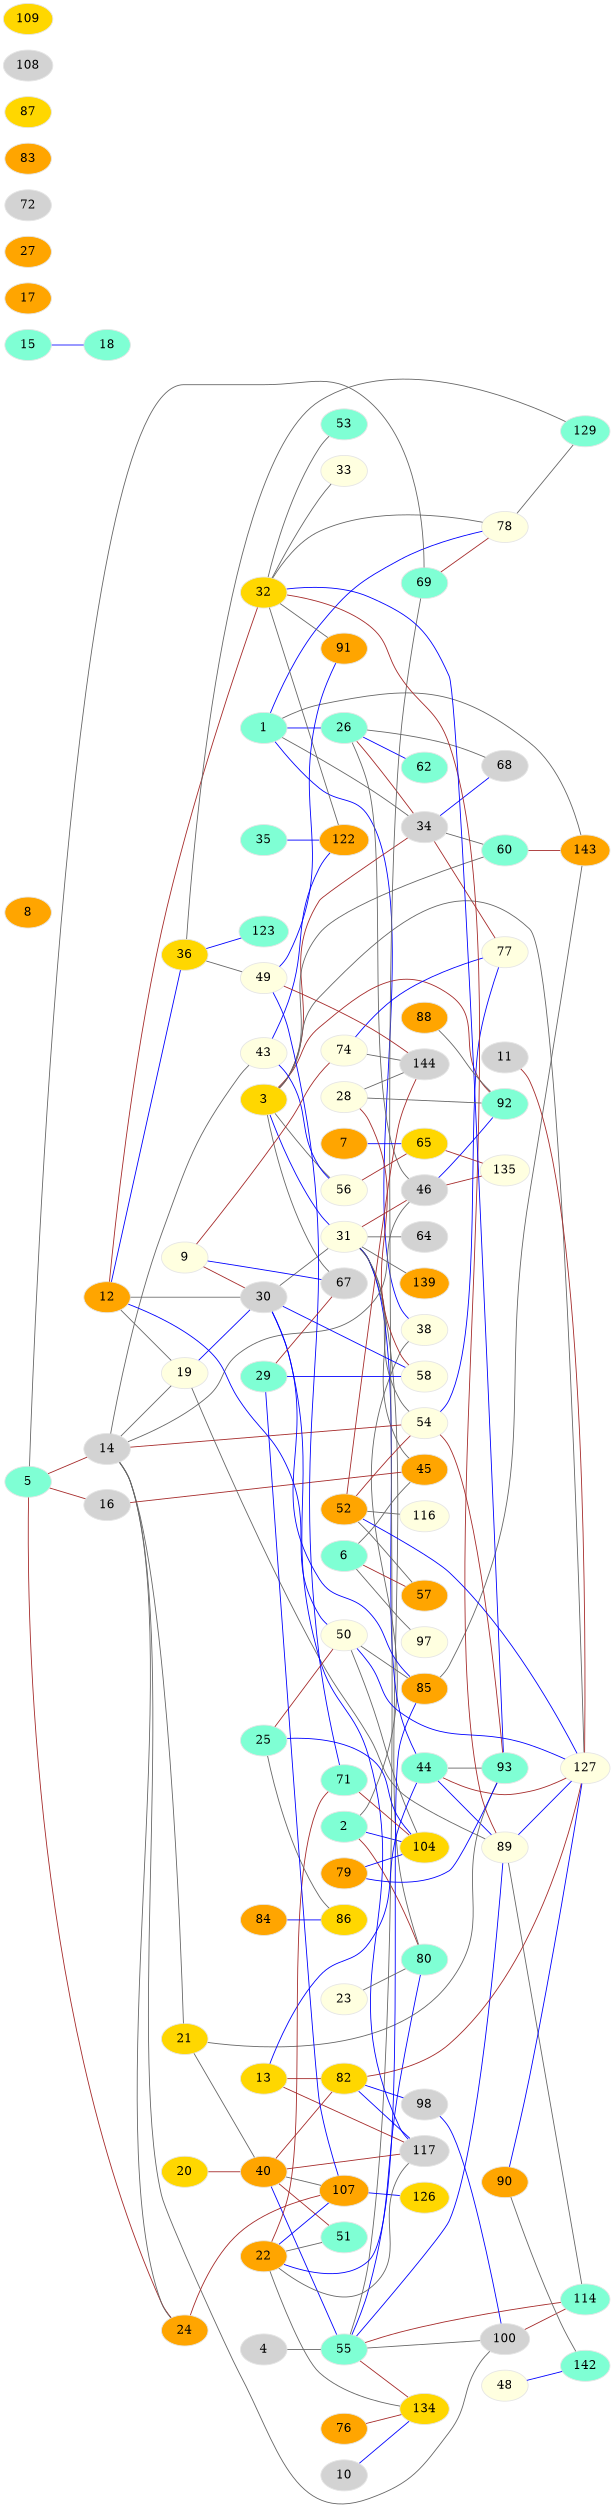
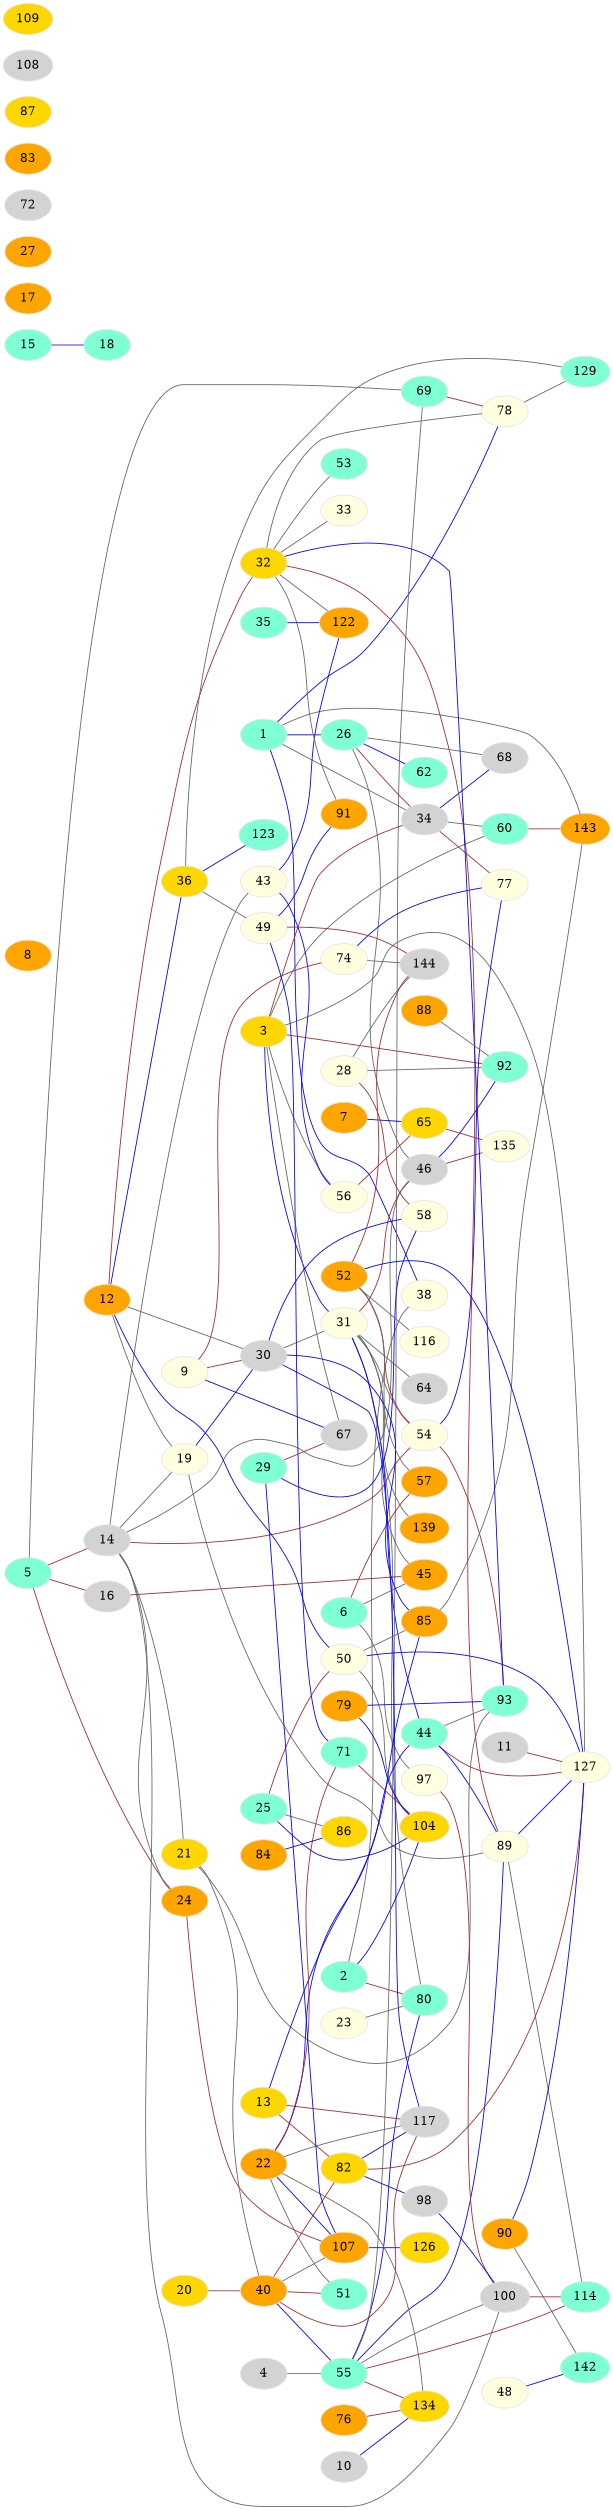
none -> (469, 2037)
